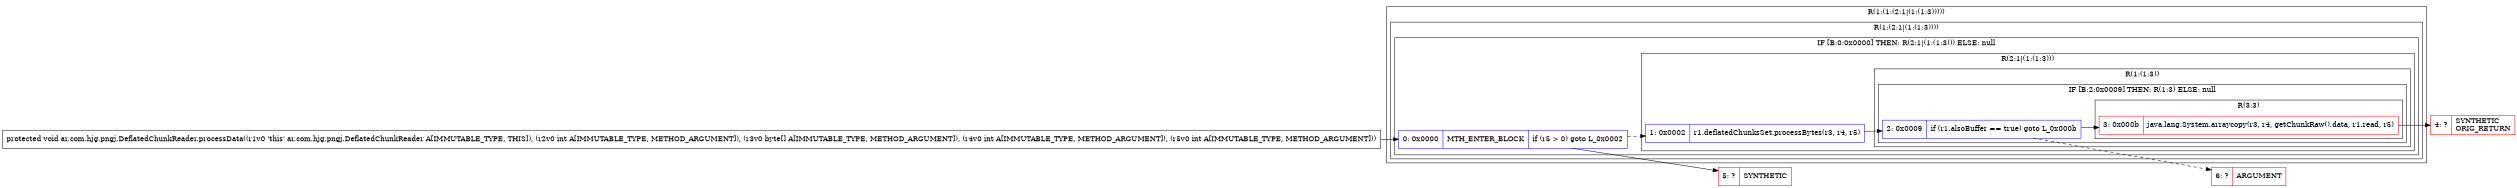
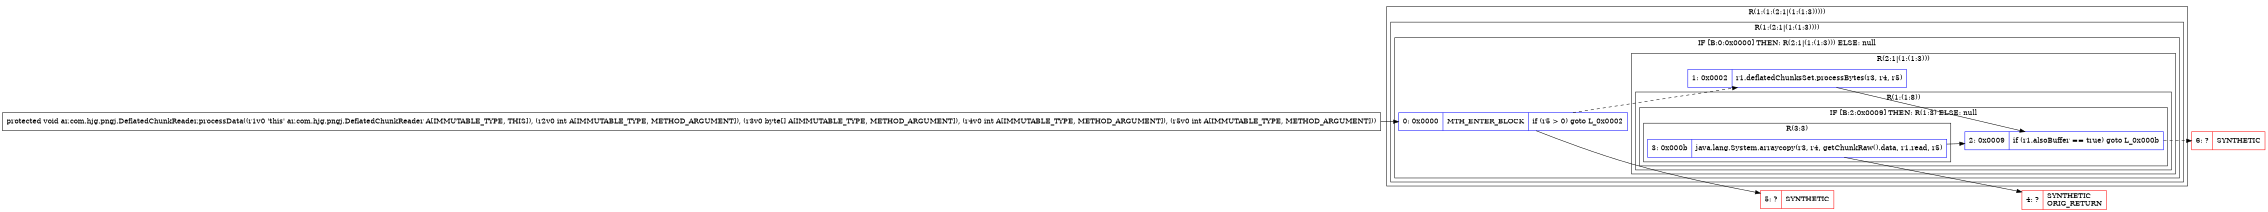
(2142, 75) -> (1904, 98)
(2249, 125) -> (1797, 148)
(2087, 128) -> (1954, 144)
(2259, 176) -> (2239, 141)
